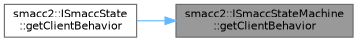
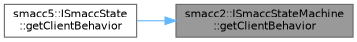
(71, 21) -> (71, 21)
